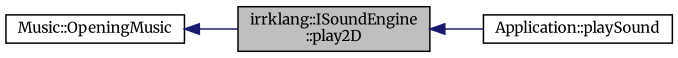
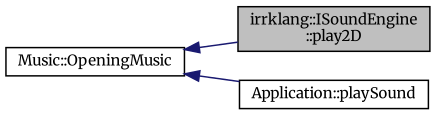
(464, 29) -> (219, 79)
